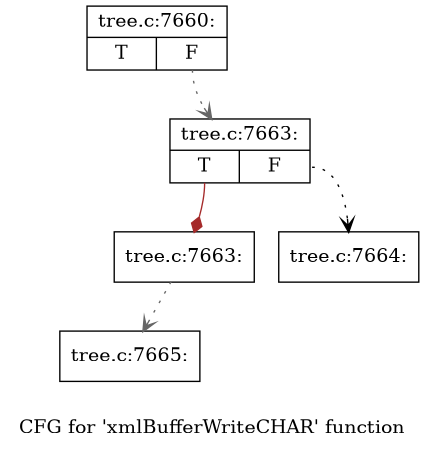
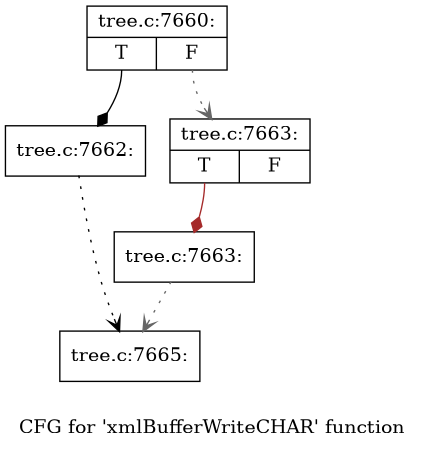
none -> (75, 151)
(349, 257) -> none
